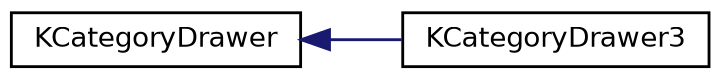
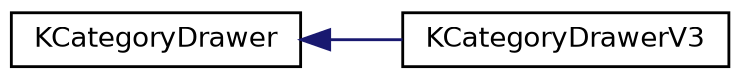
(556, 40) -> (566, 40)
